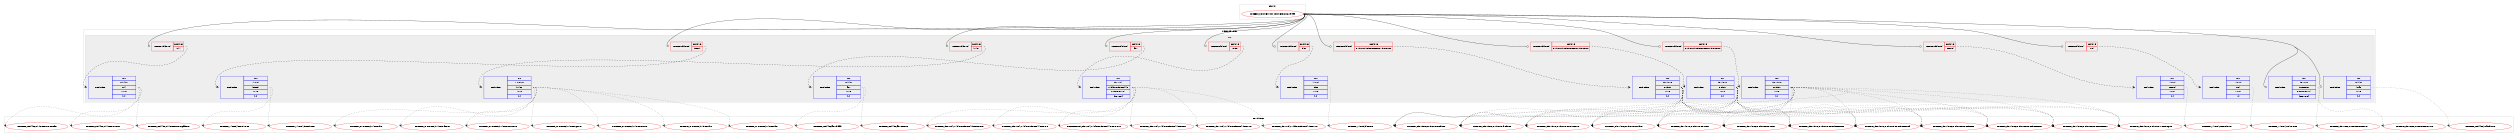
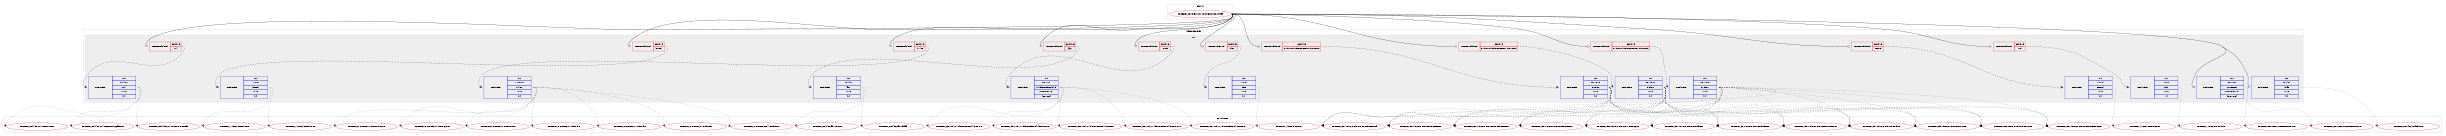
(432, 127) -> (762, 127)
(1094, 127) -> (1157, 127)
(1229, 127) -> none
(2085, 127) -> (1552, 127)
